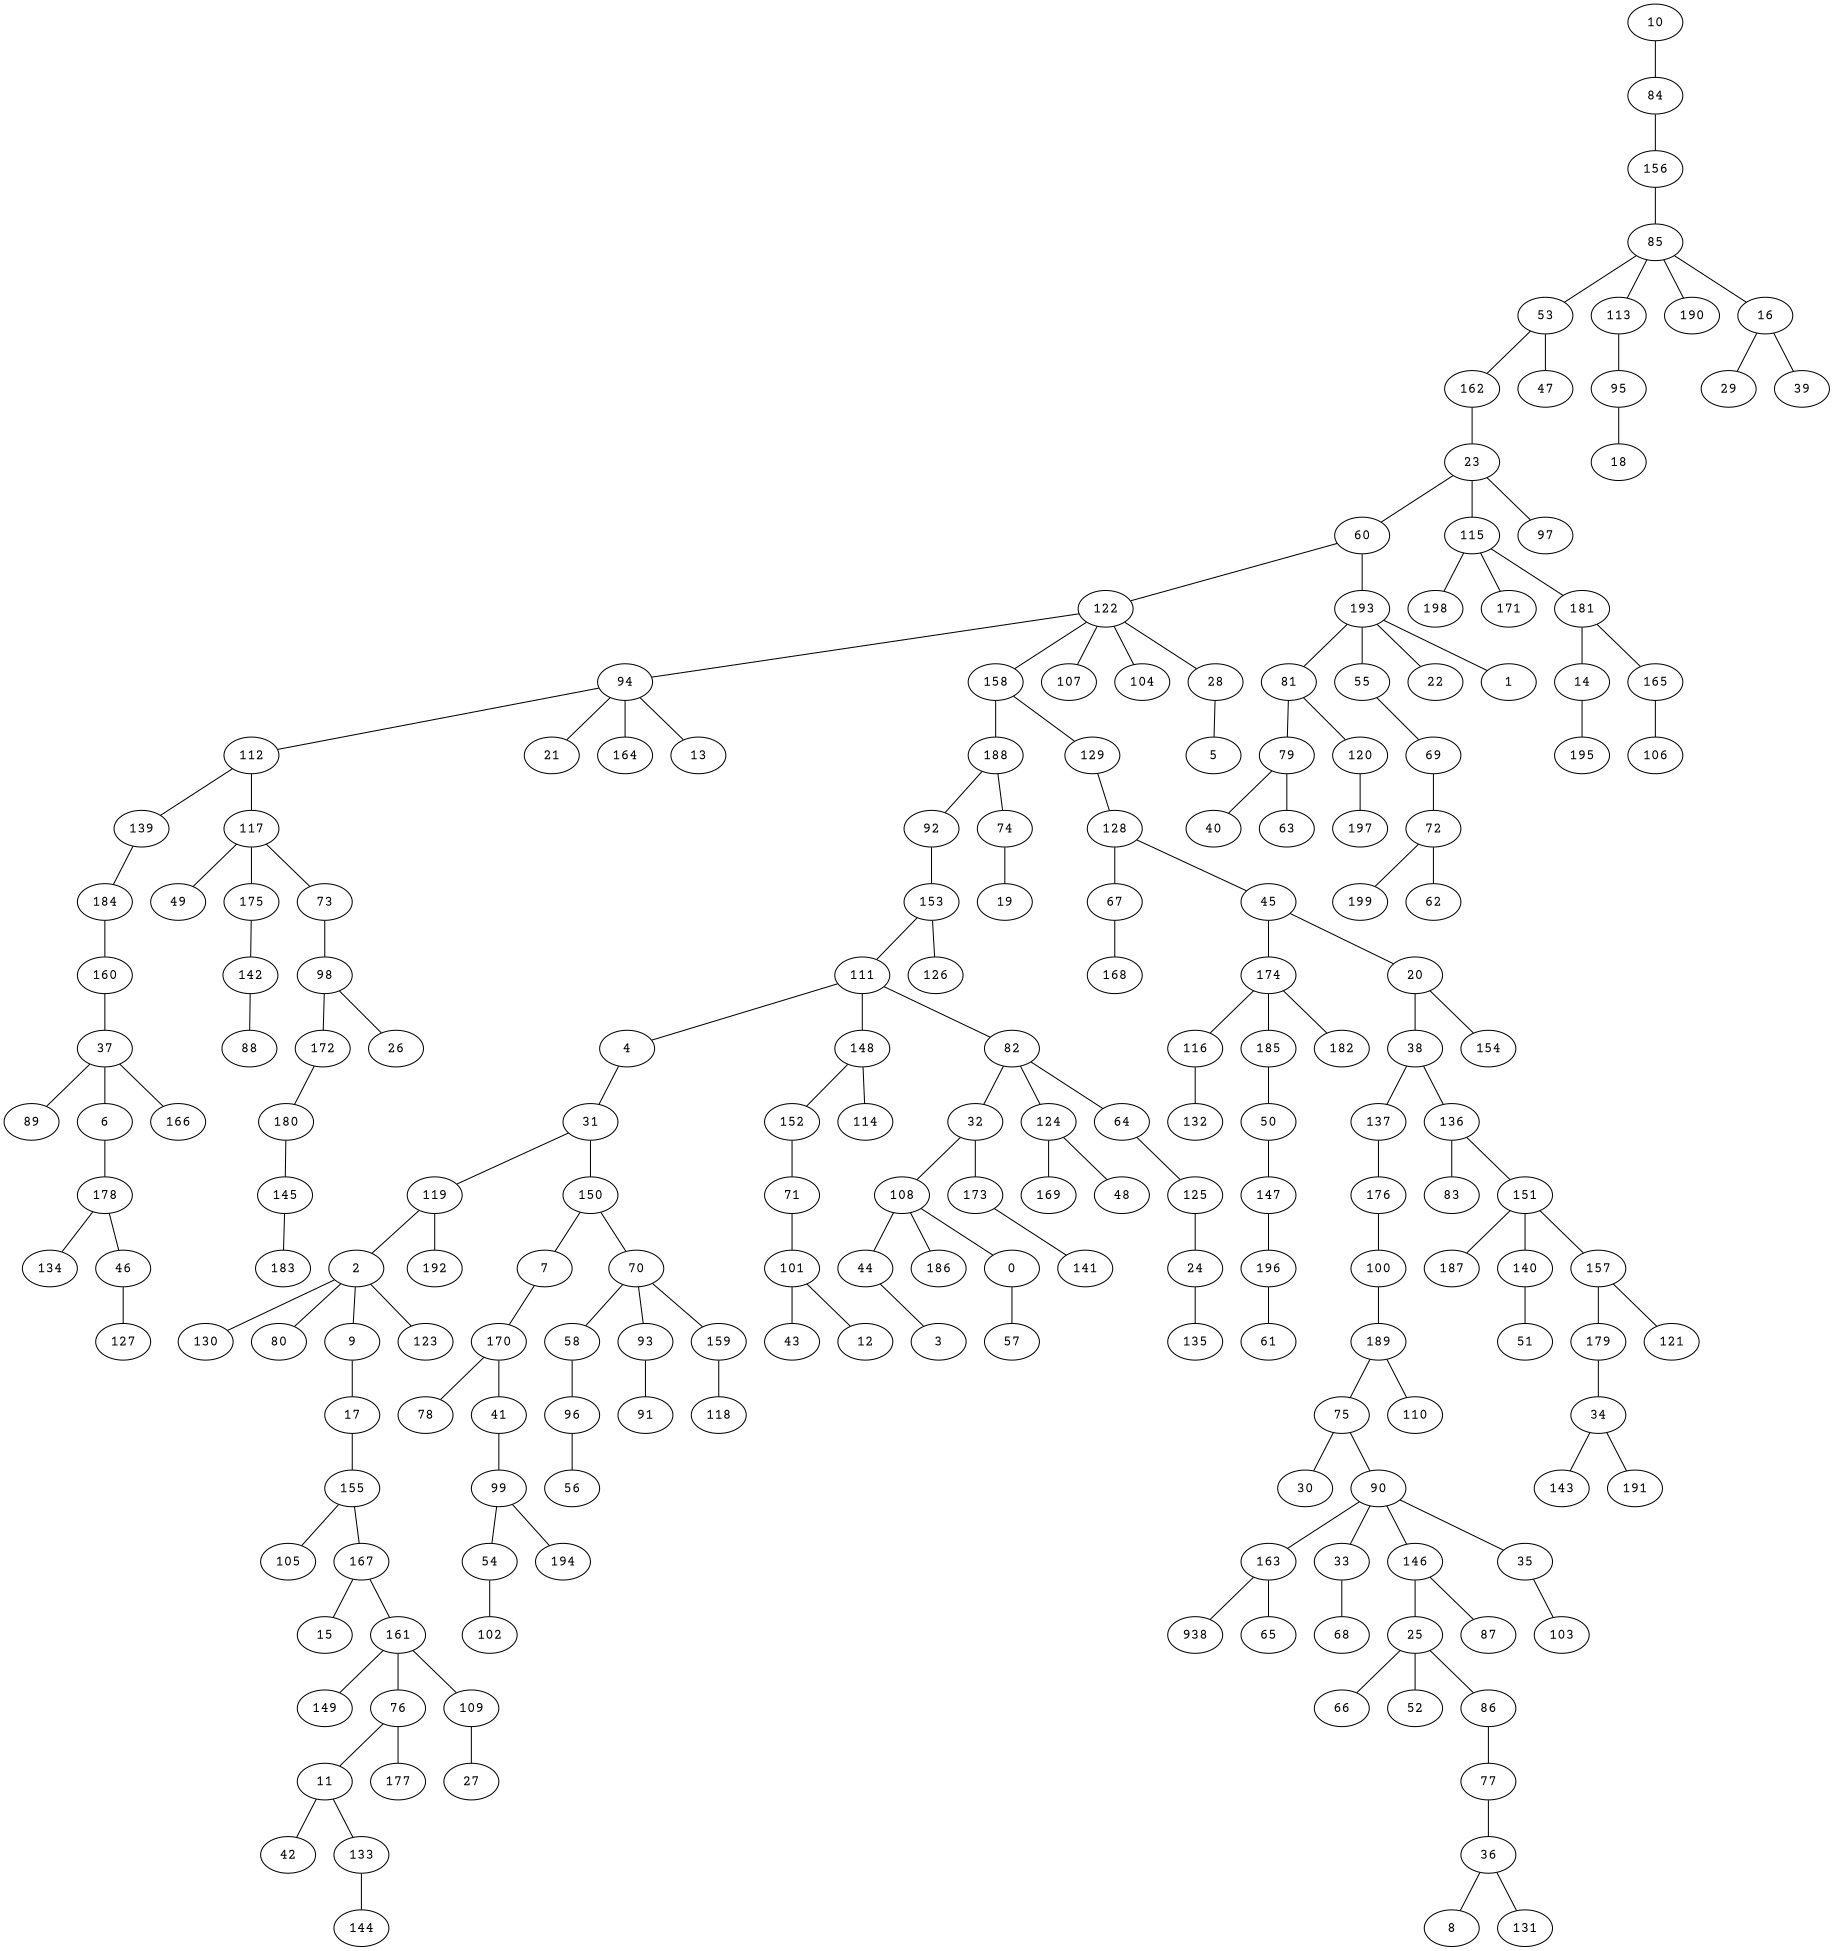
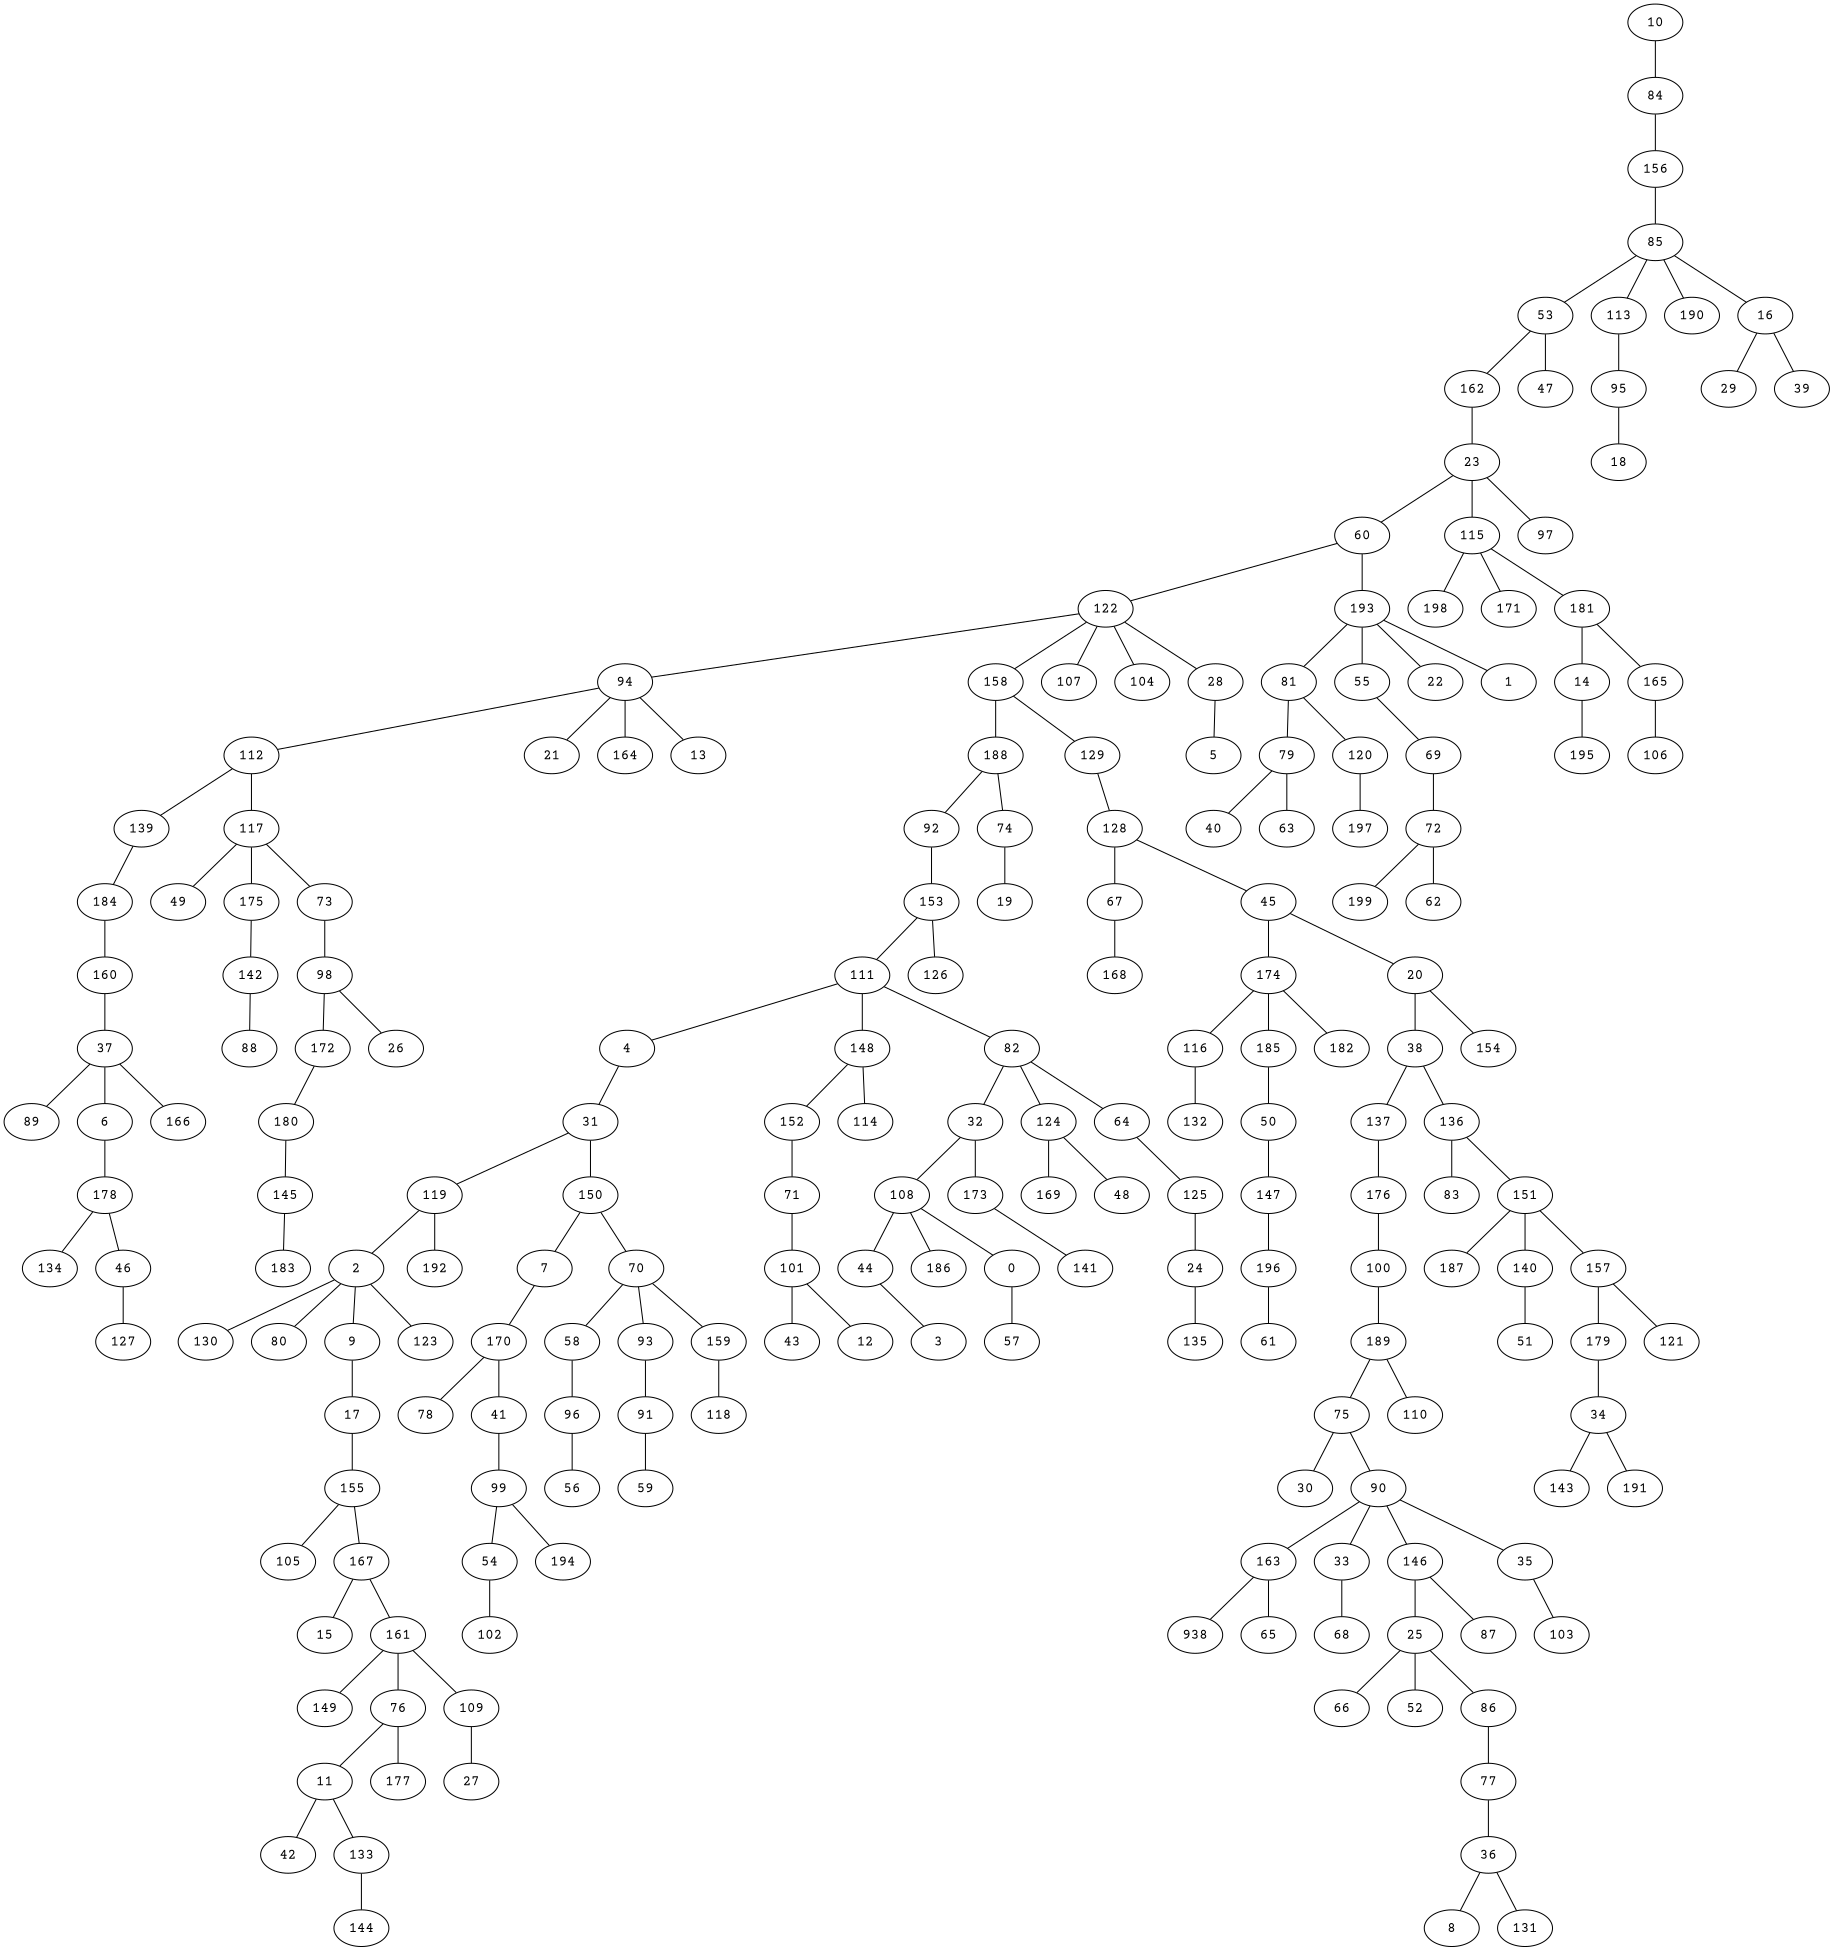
none -> (645, 1488)
